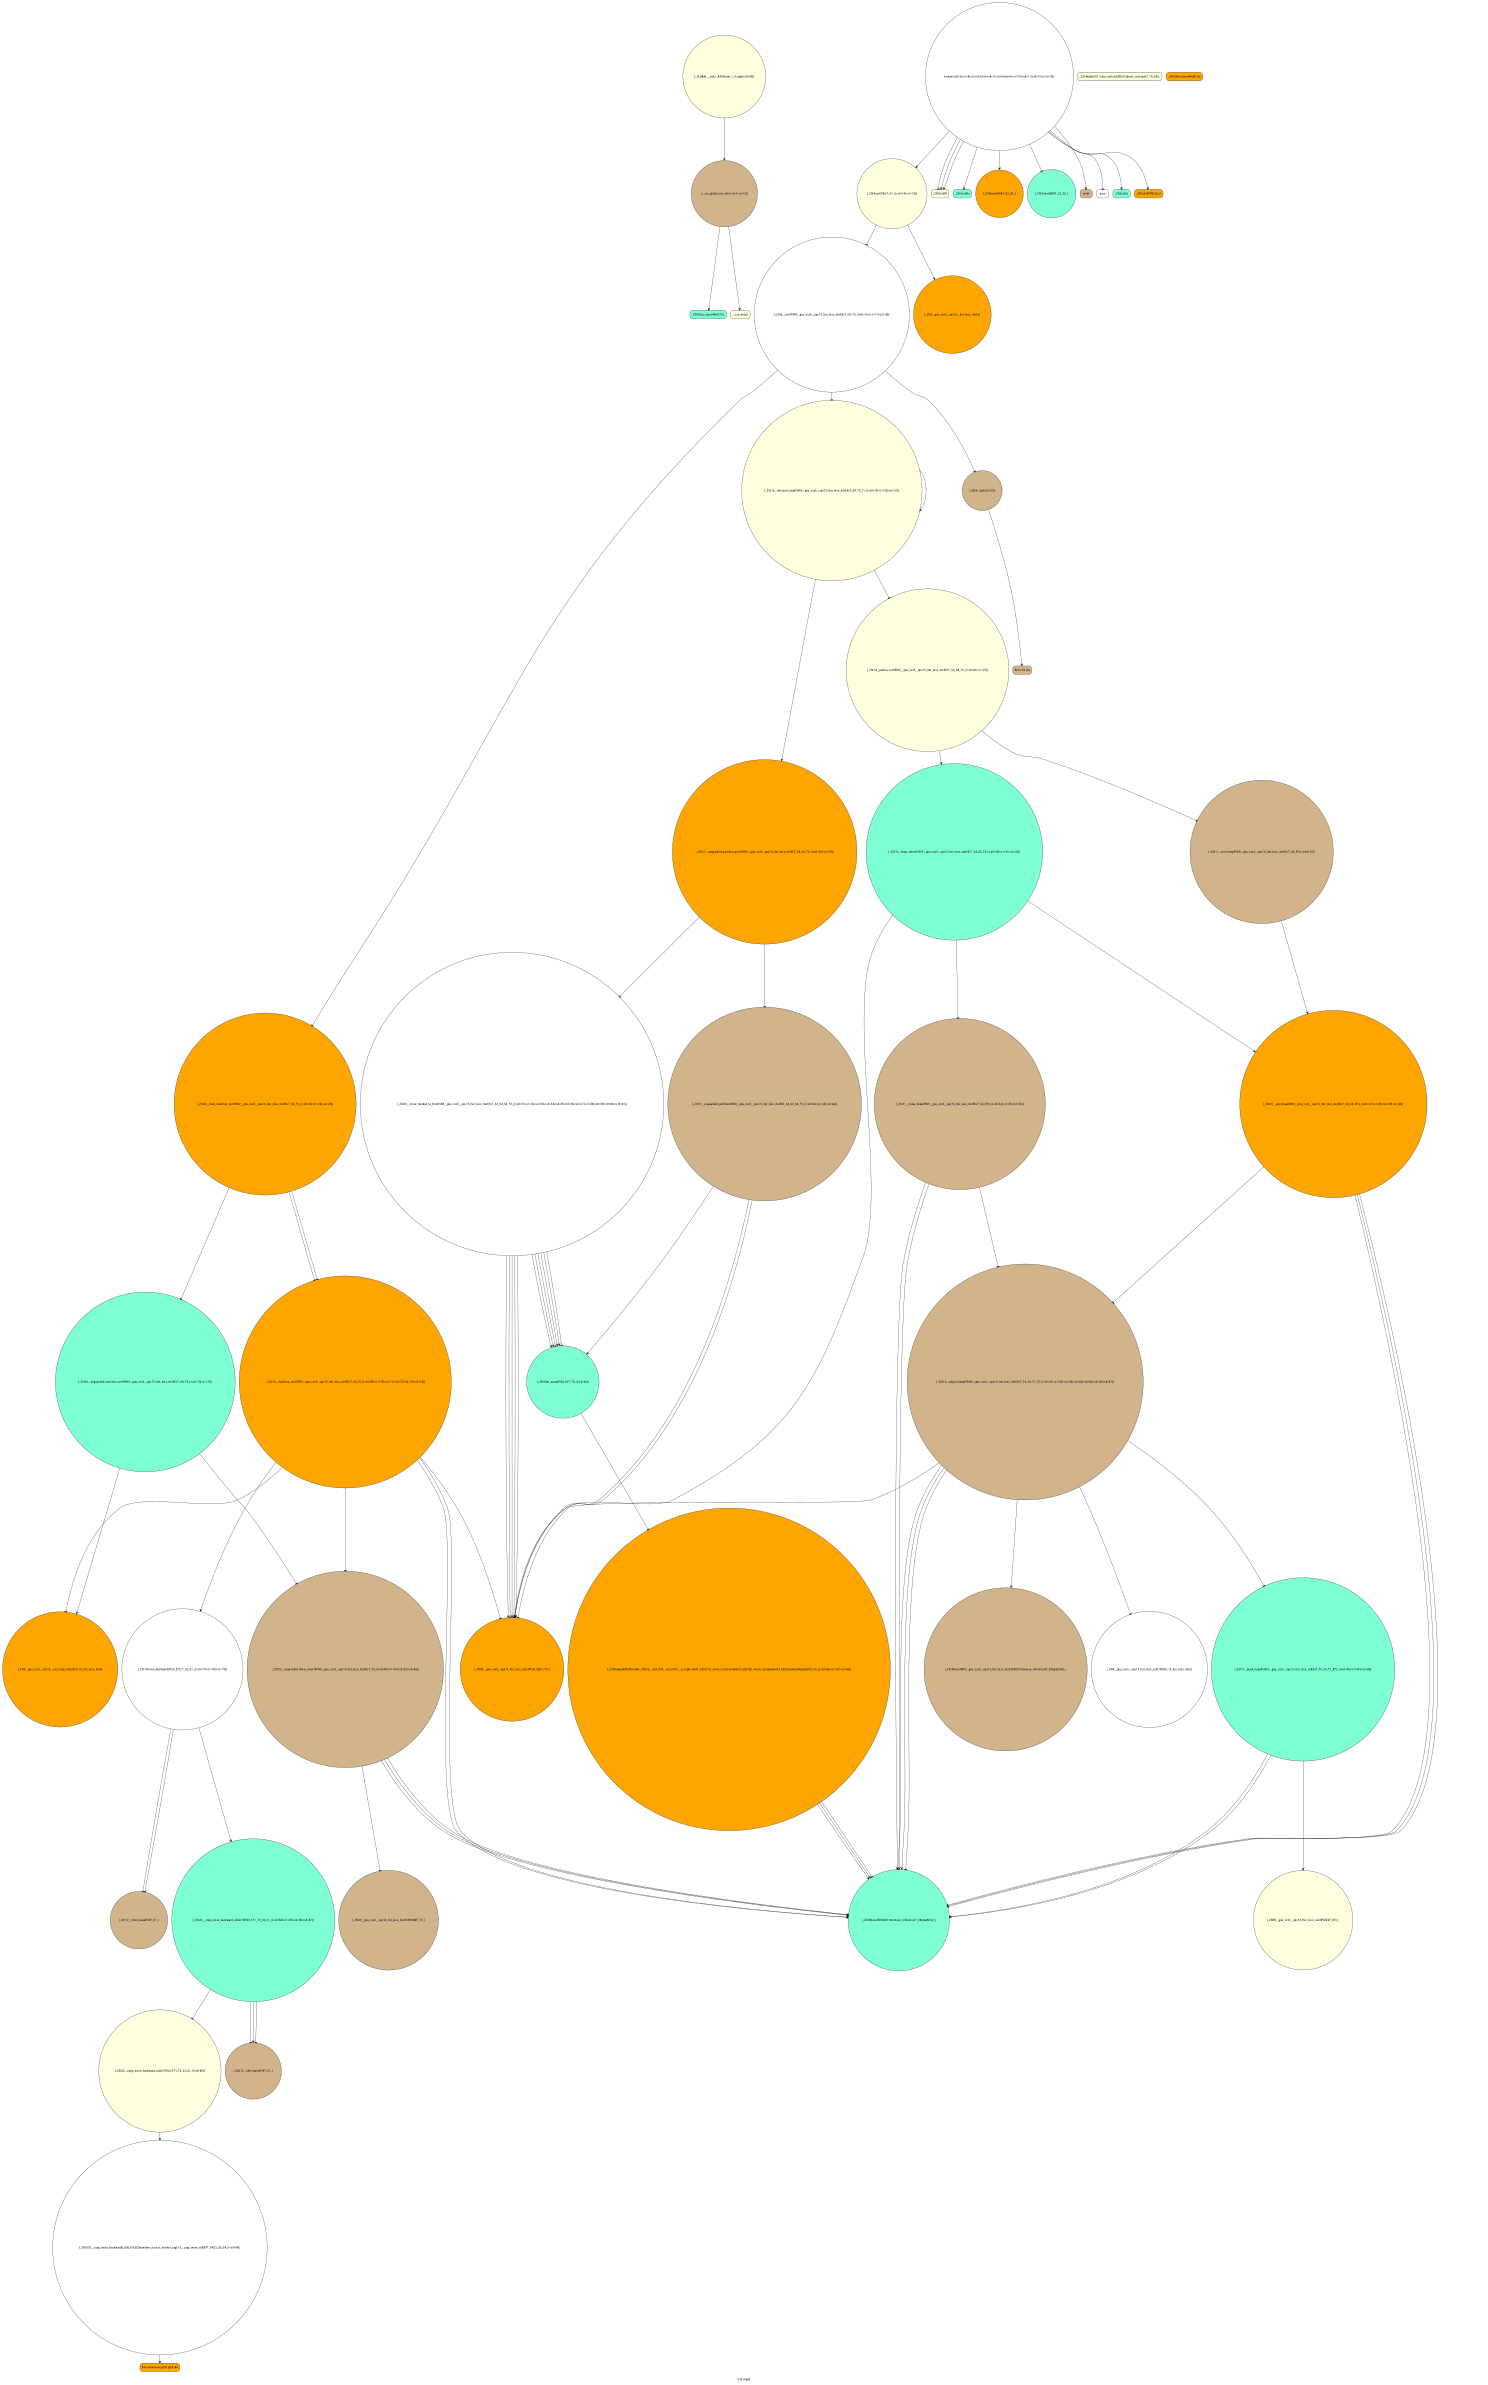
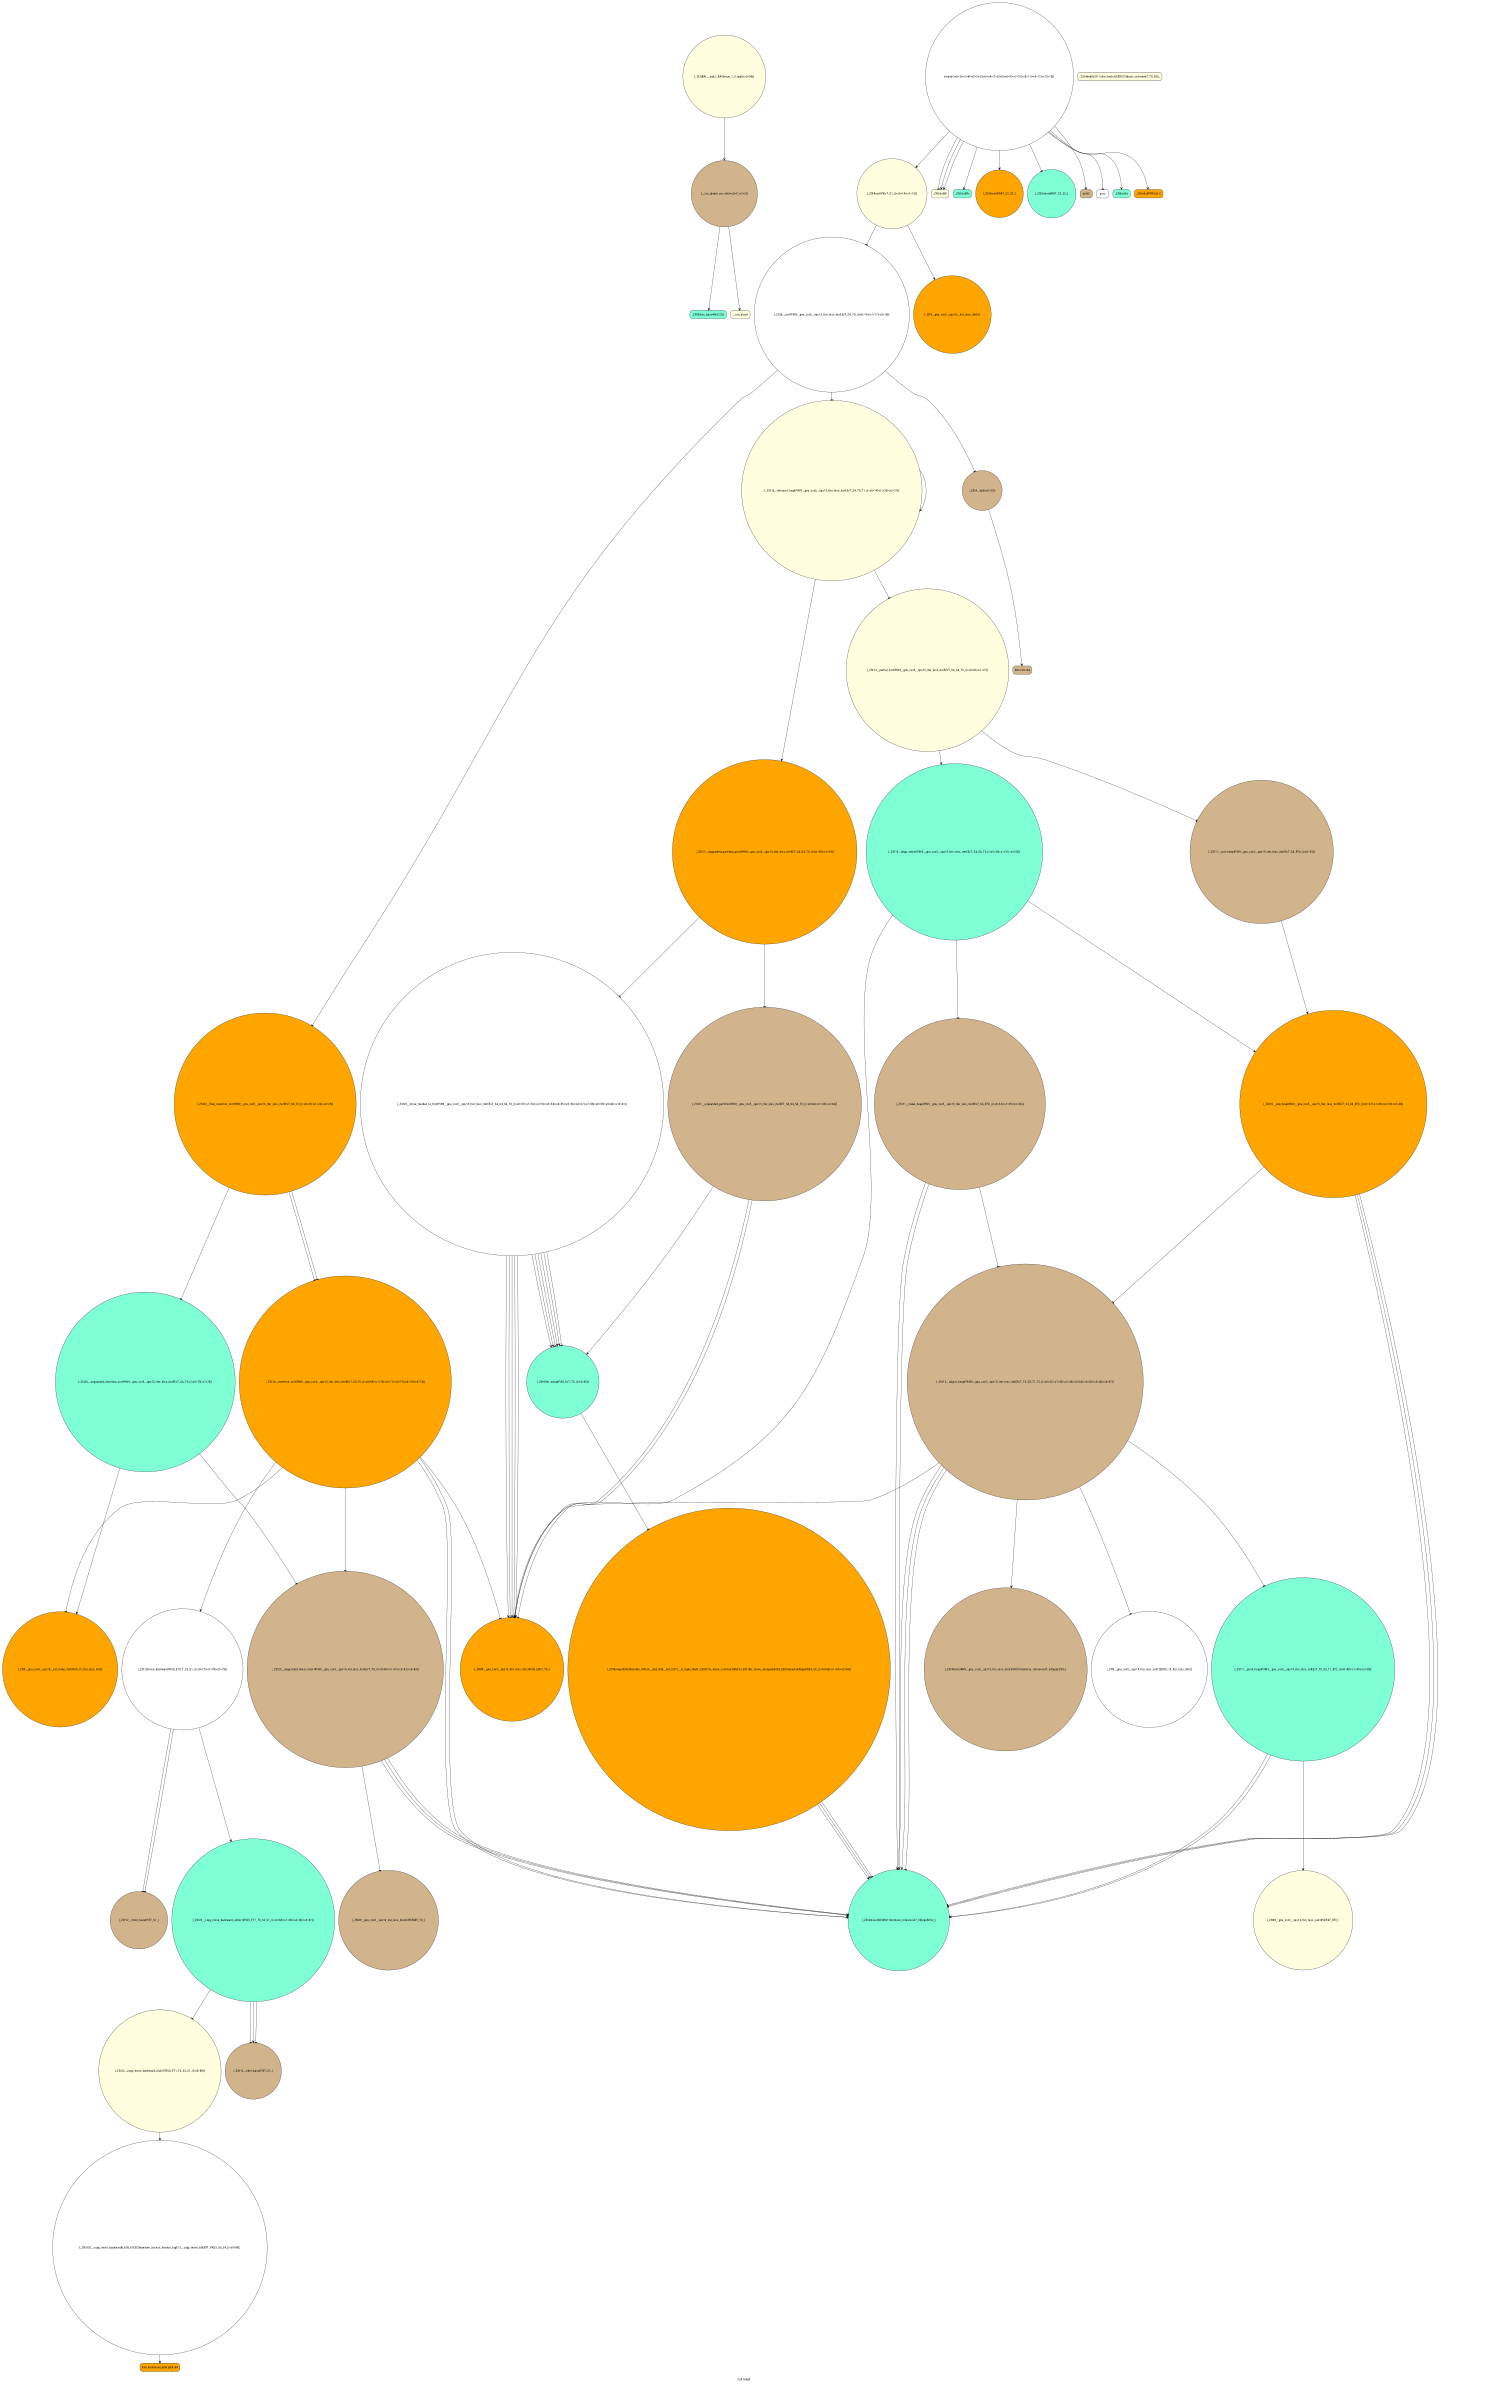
(1184, 77) -> none
